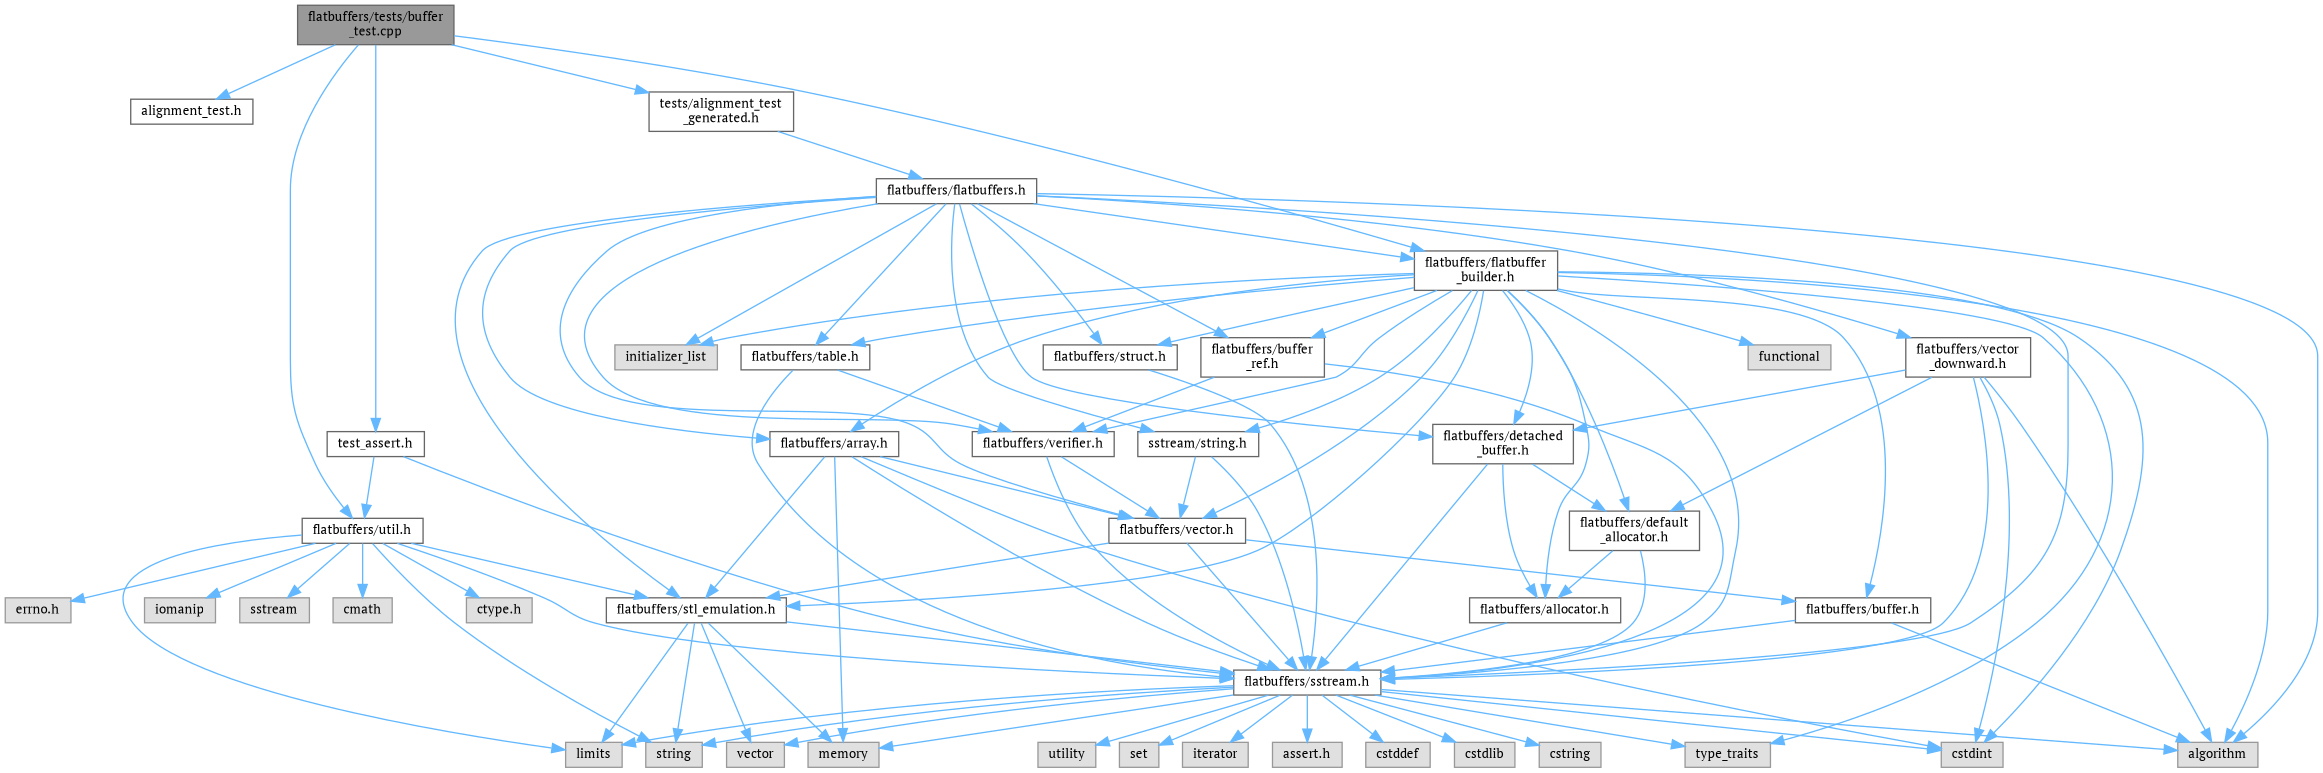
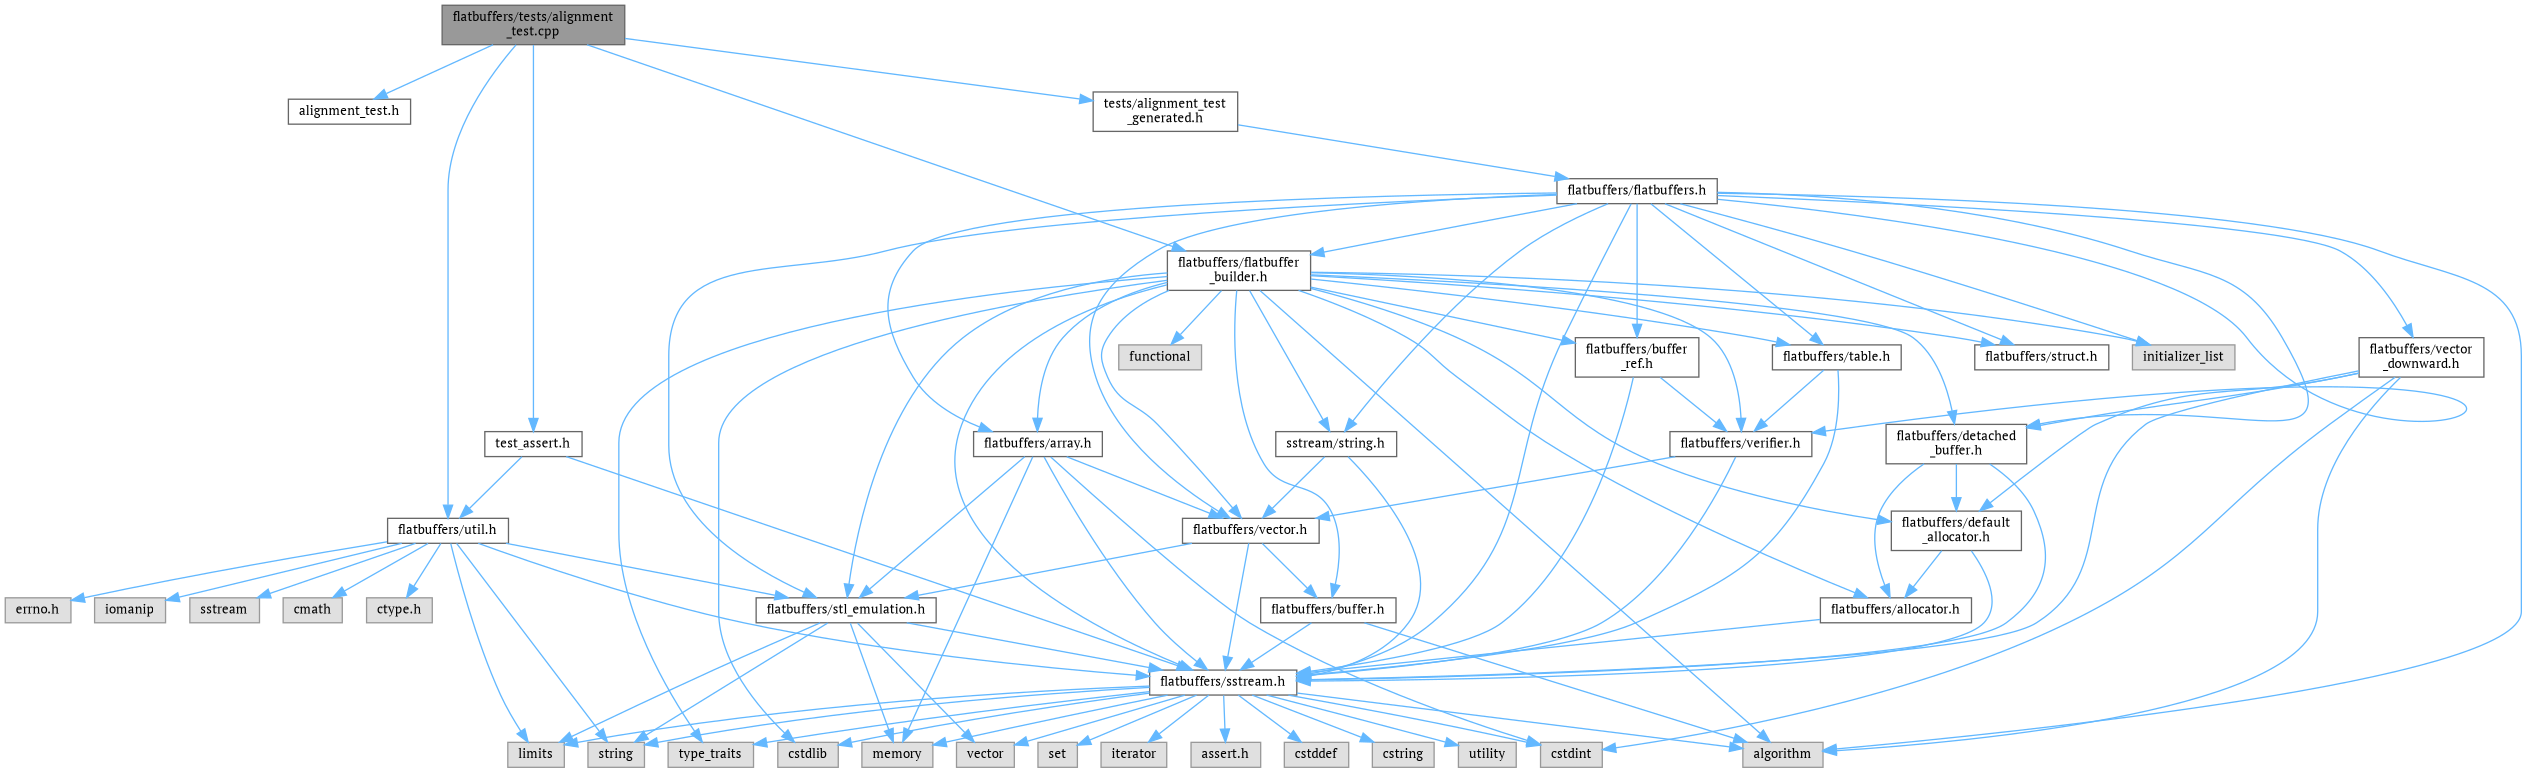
(376, 25) -> (533, 25)
(2071, 334) -> (778, 376)
(1294, 462) -> none
